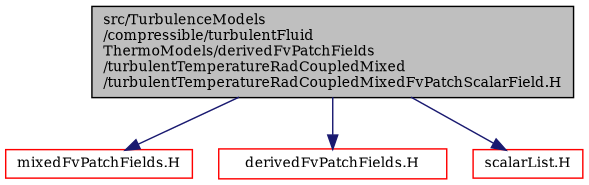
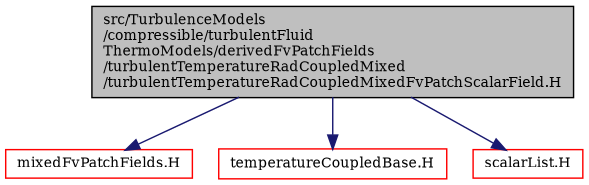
(333, 164) -> (333, 164)
